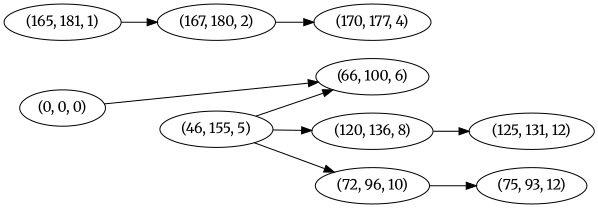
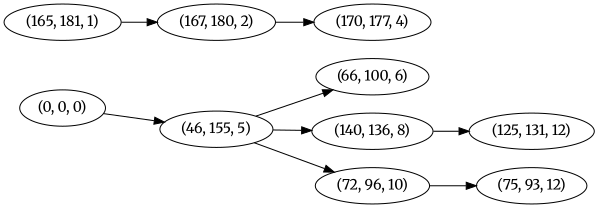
(206, 94) -> (129, 117)
(372, 131) -> (372, 131)
